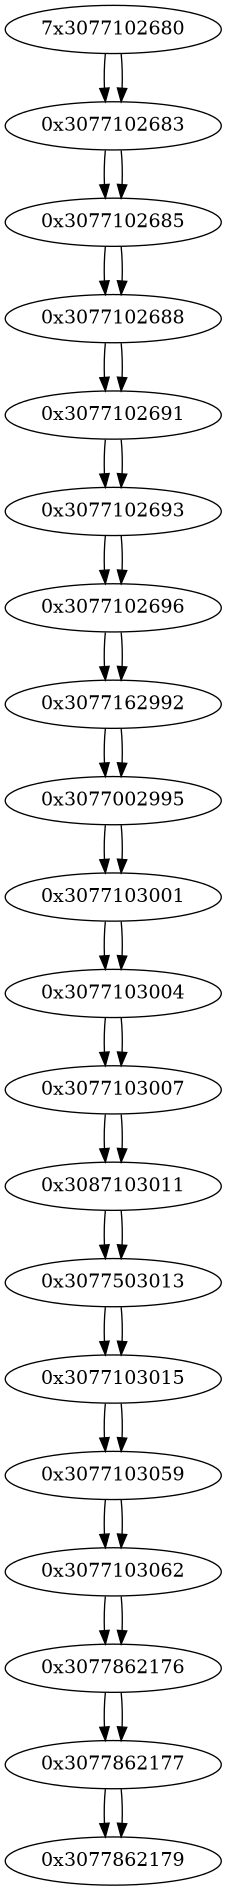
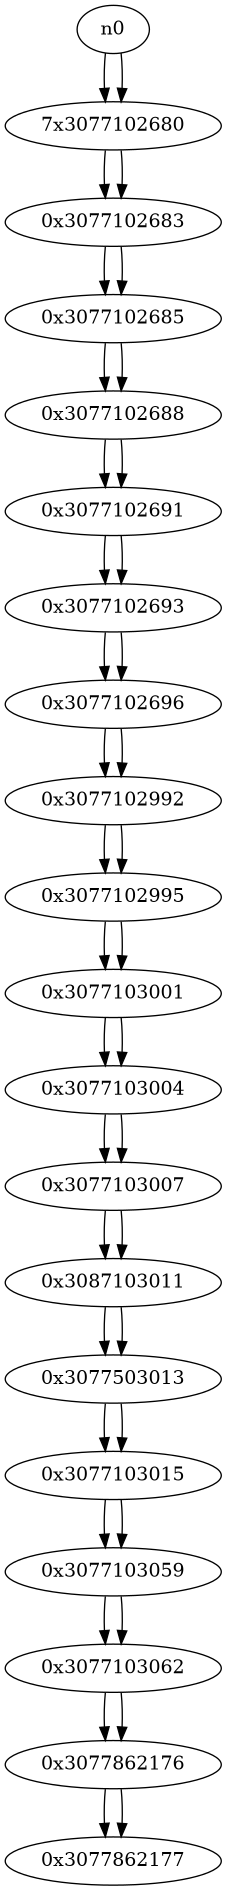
none -> (113, 29)
(113, 704) -> (113, 801)
(113, 801) -> (113, 897)
(113, 1861) -> none
